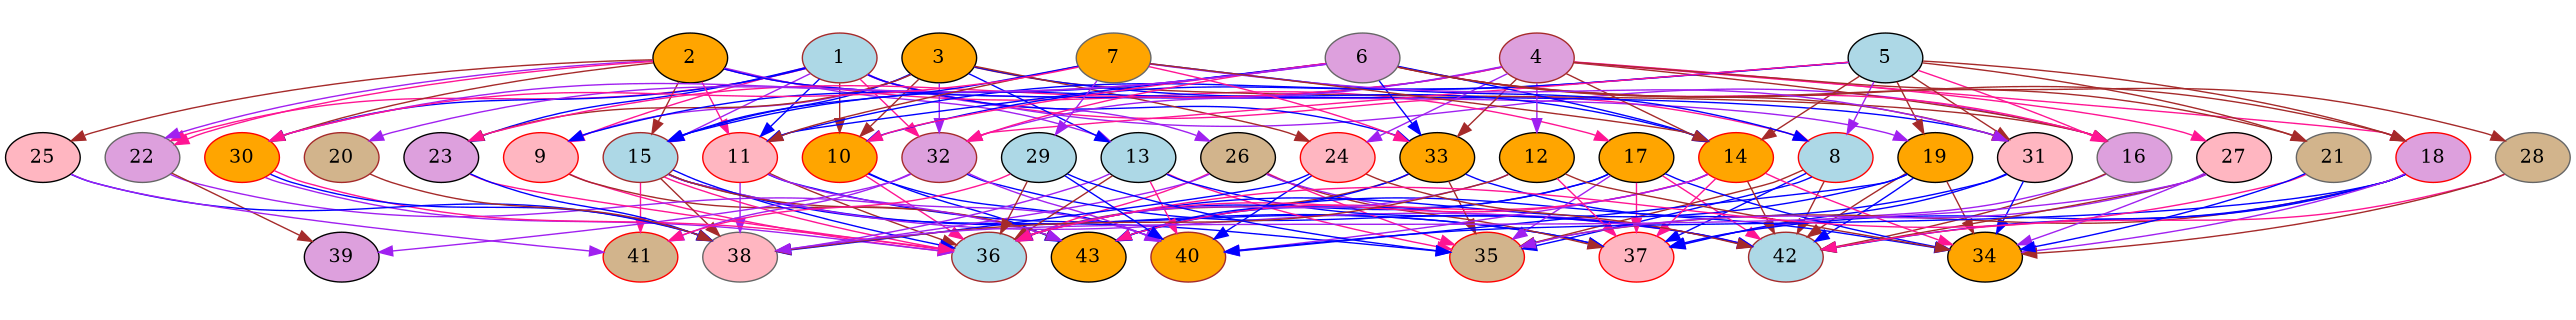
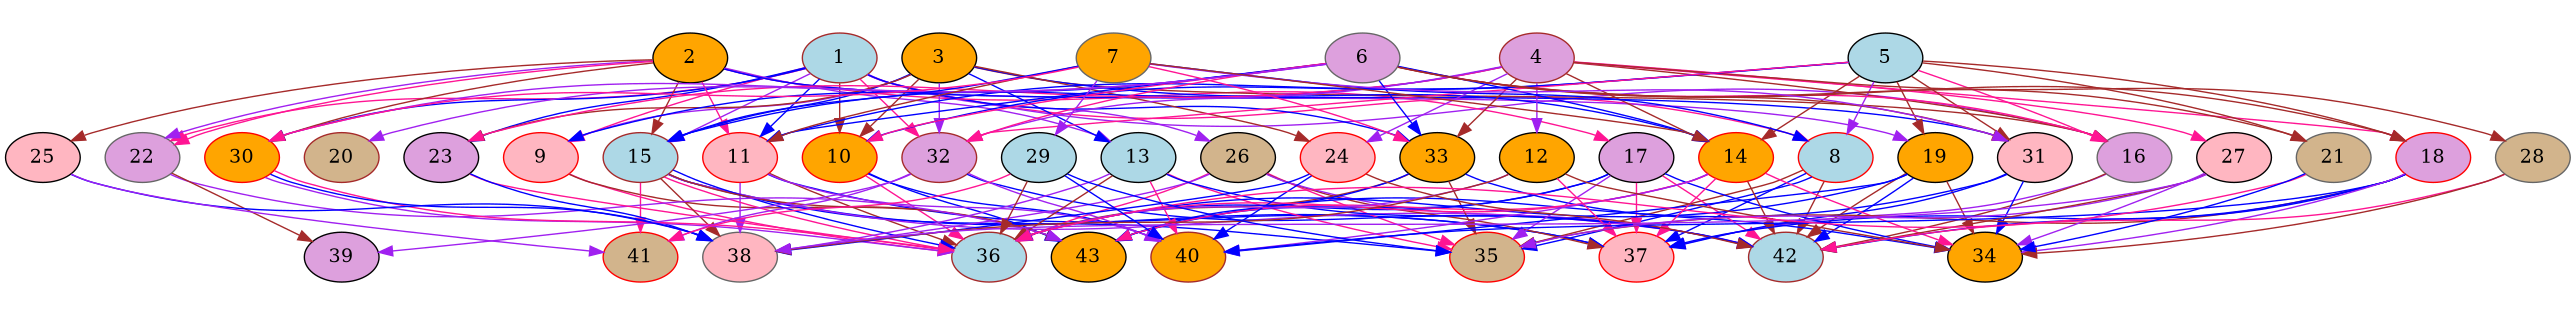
(1636, 158) -> (1636, 158)
(534, 207) -> none
